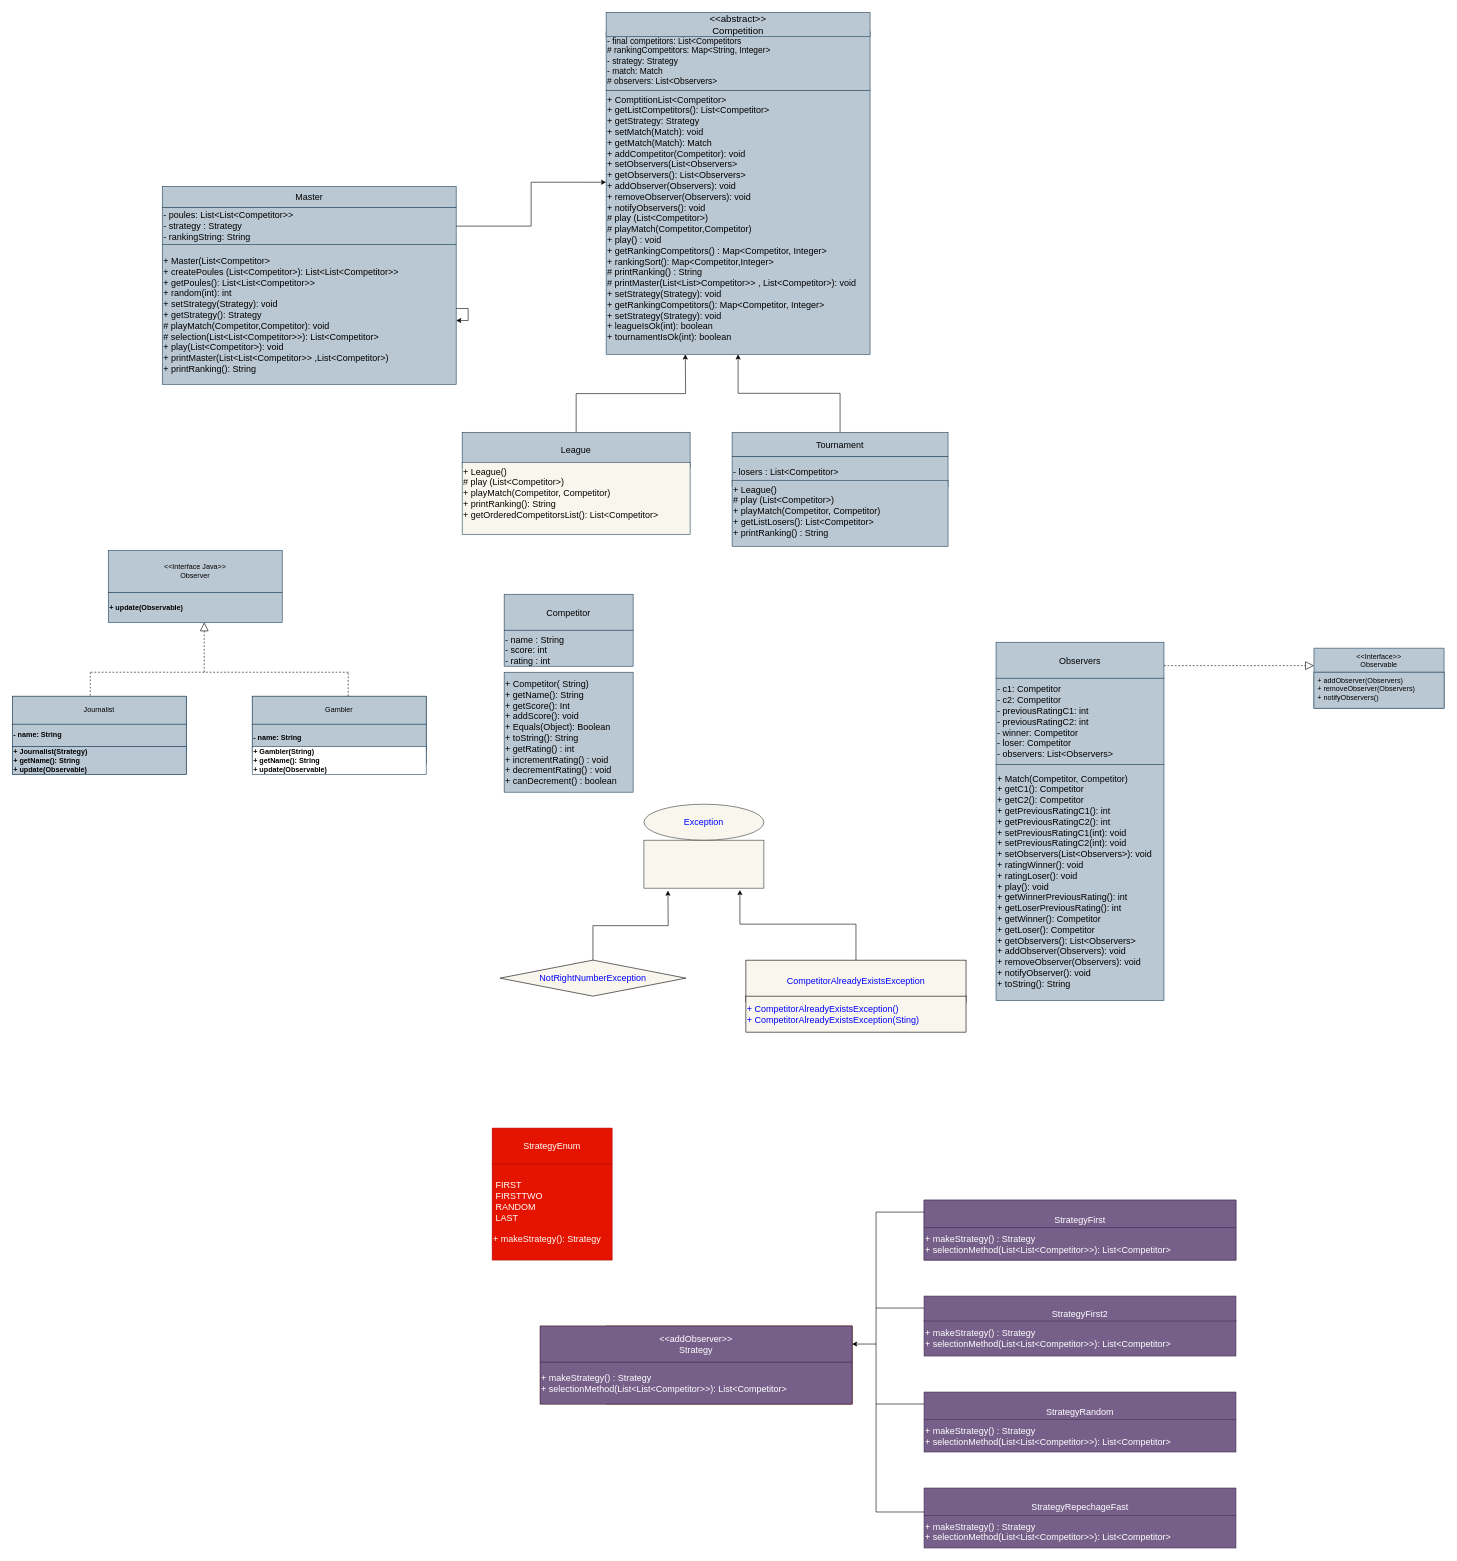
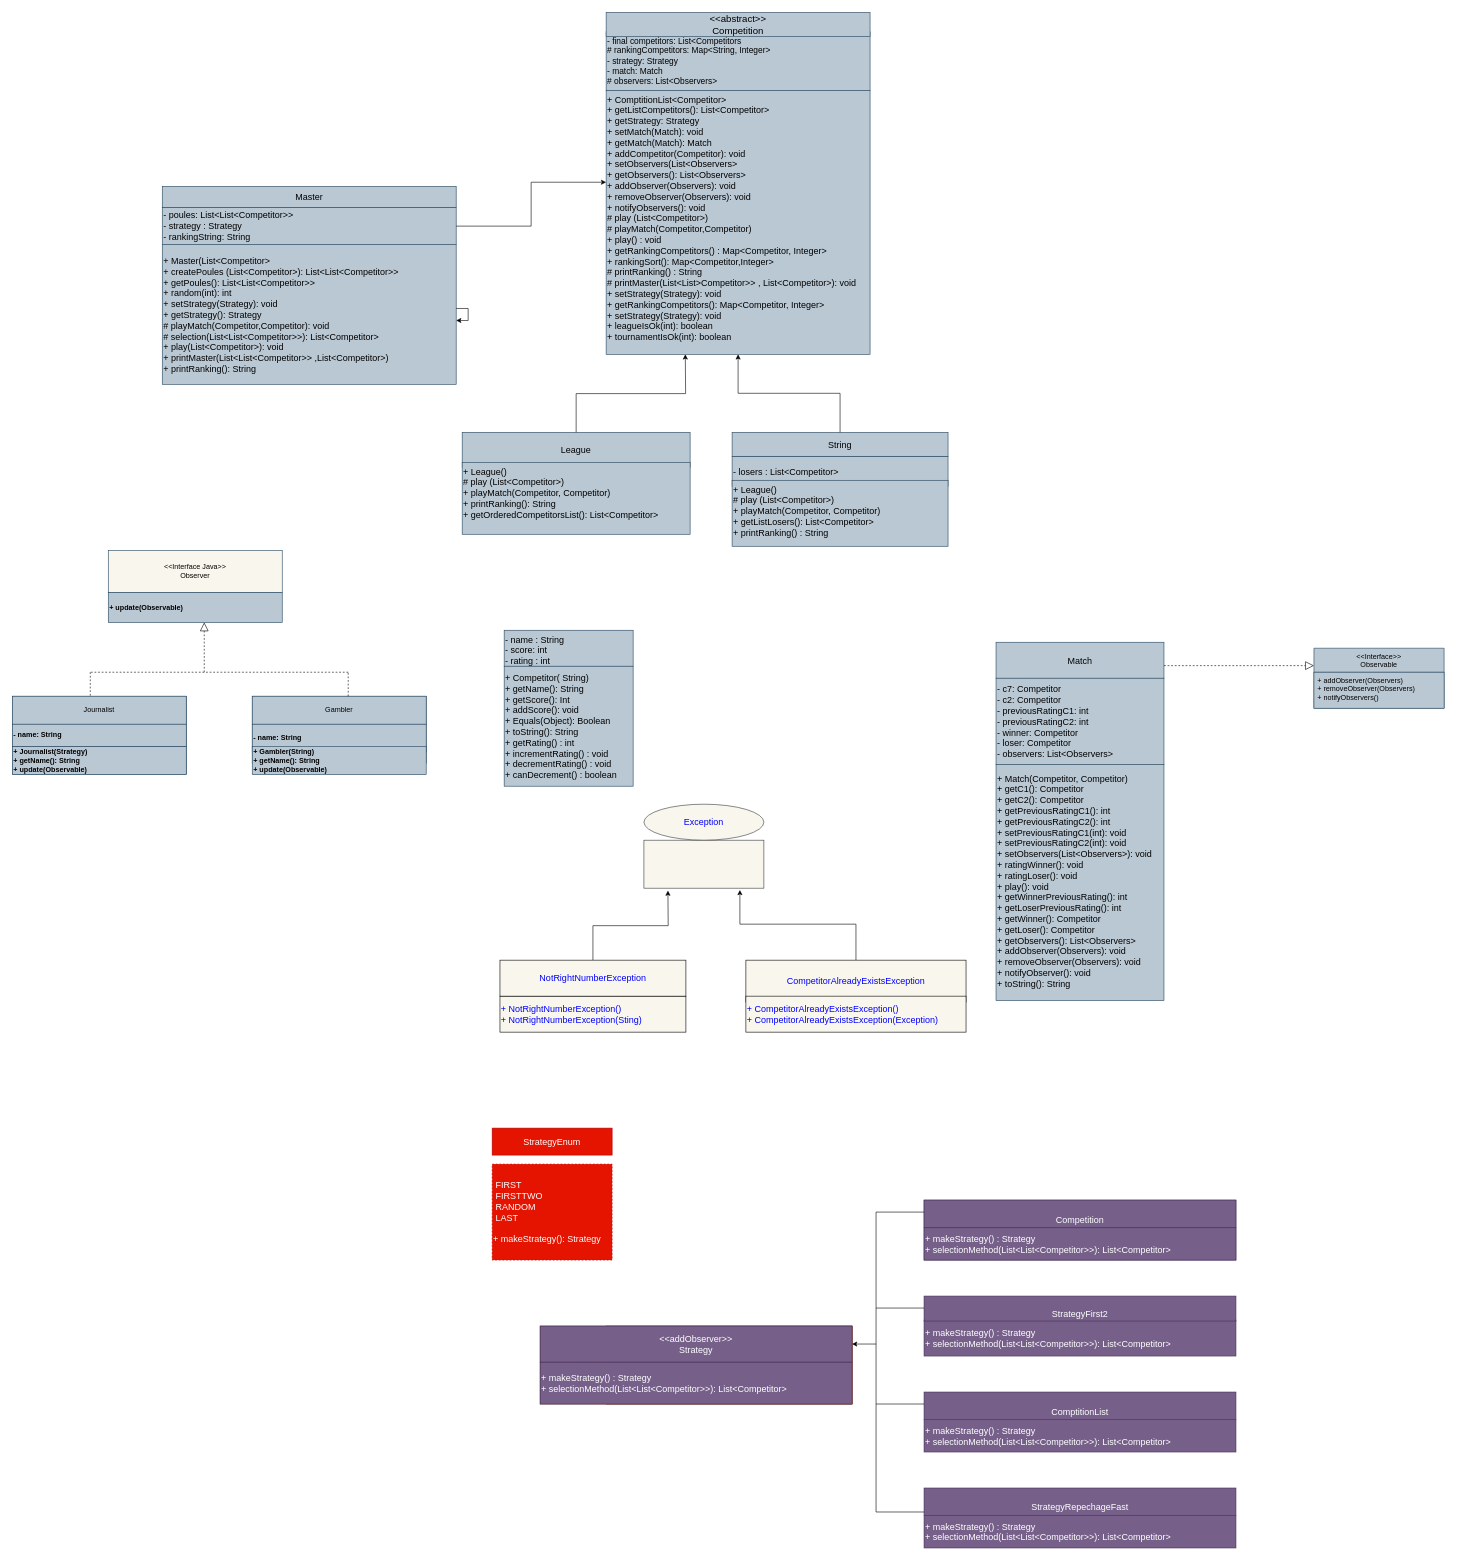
(840, 444) -> (840, 444)
(576, 498) -> (576, 498)
(195, 572) -> (195, 572)
(569, 612) -> none
(1080, 660) -> (1080, 660)
(1063, 722) -> (1063, 722)
(569, 732) -> (569, 726)
(339, 761) -> (339, 761)
(593, 978) -> (593, 978)
none -> (593, 1014)
(845, 1014) -> (855, 1014)
(552, 1146) -> (552, 1142)
(552, 1212) -> (552, 1212)
(1080, 1214) -> (1080, 1214)
(1080, 1406) -> (1080, 1406)
